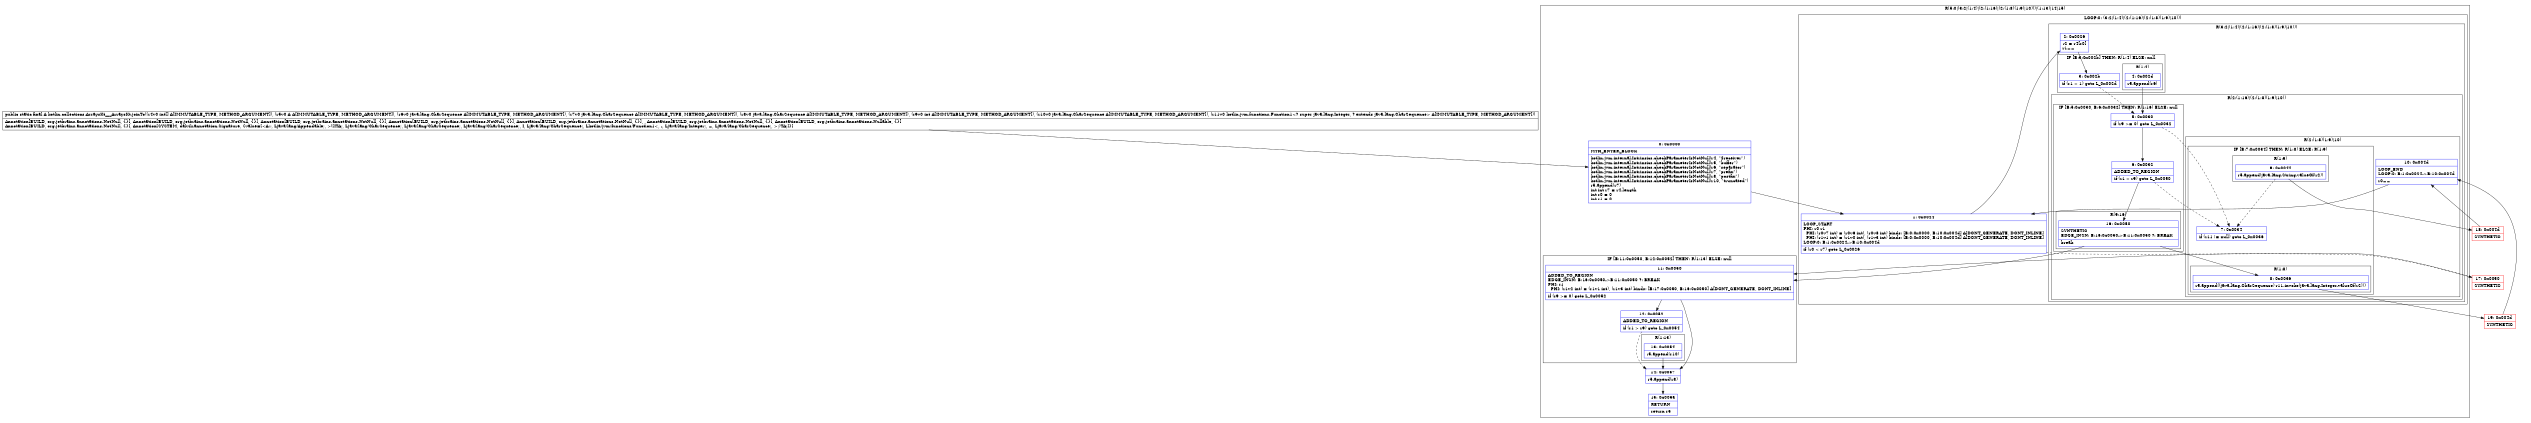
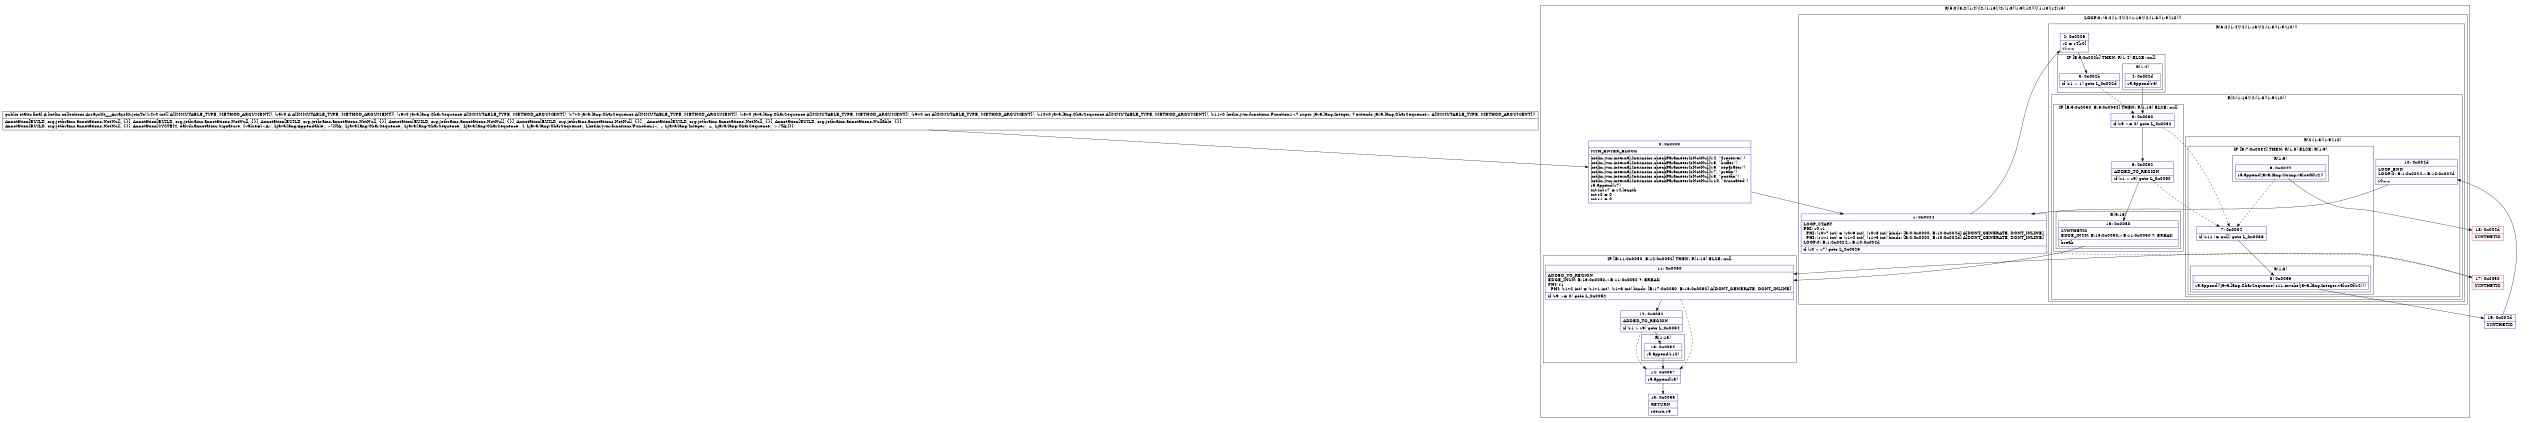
(2457, 207) -> none
(2208, 260) -> (2255, 257)
(2500, 321) -> (2500, 321)
(1691, 334) -> (1691, 334)
none -> (1657, 337)
